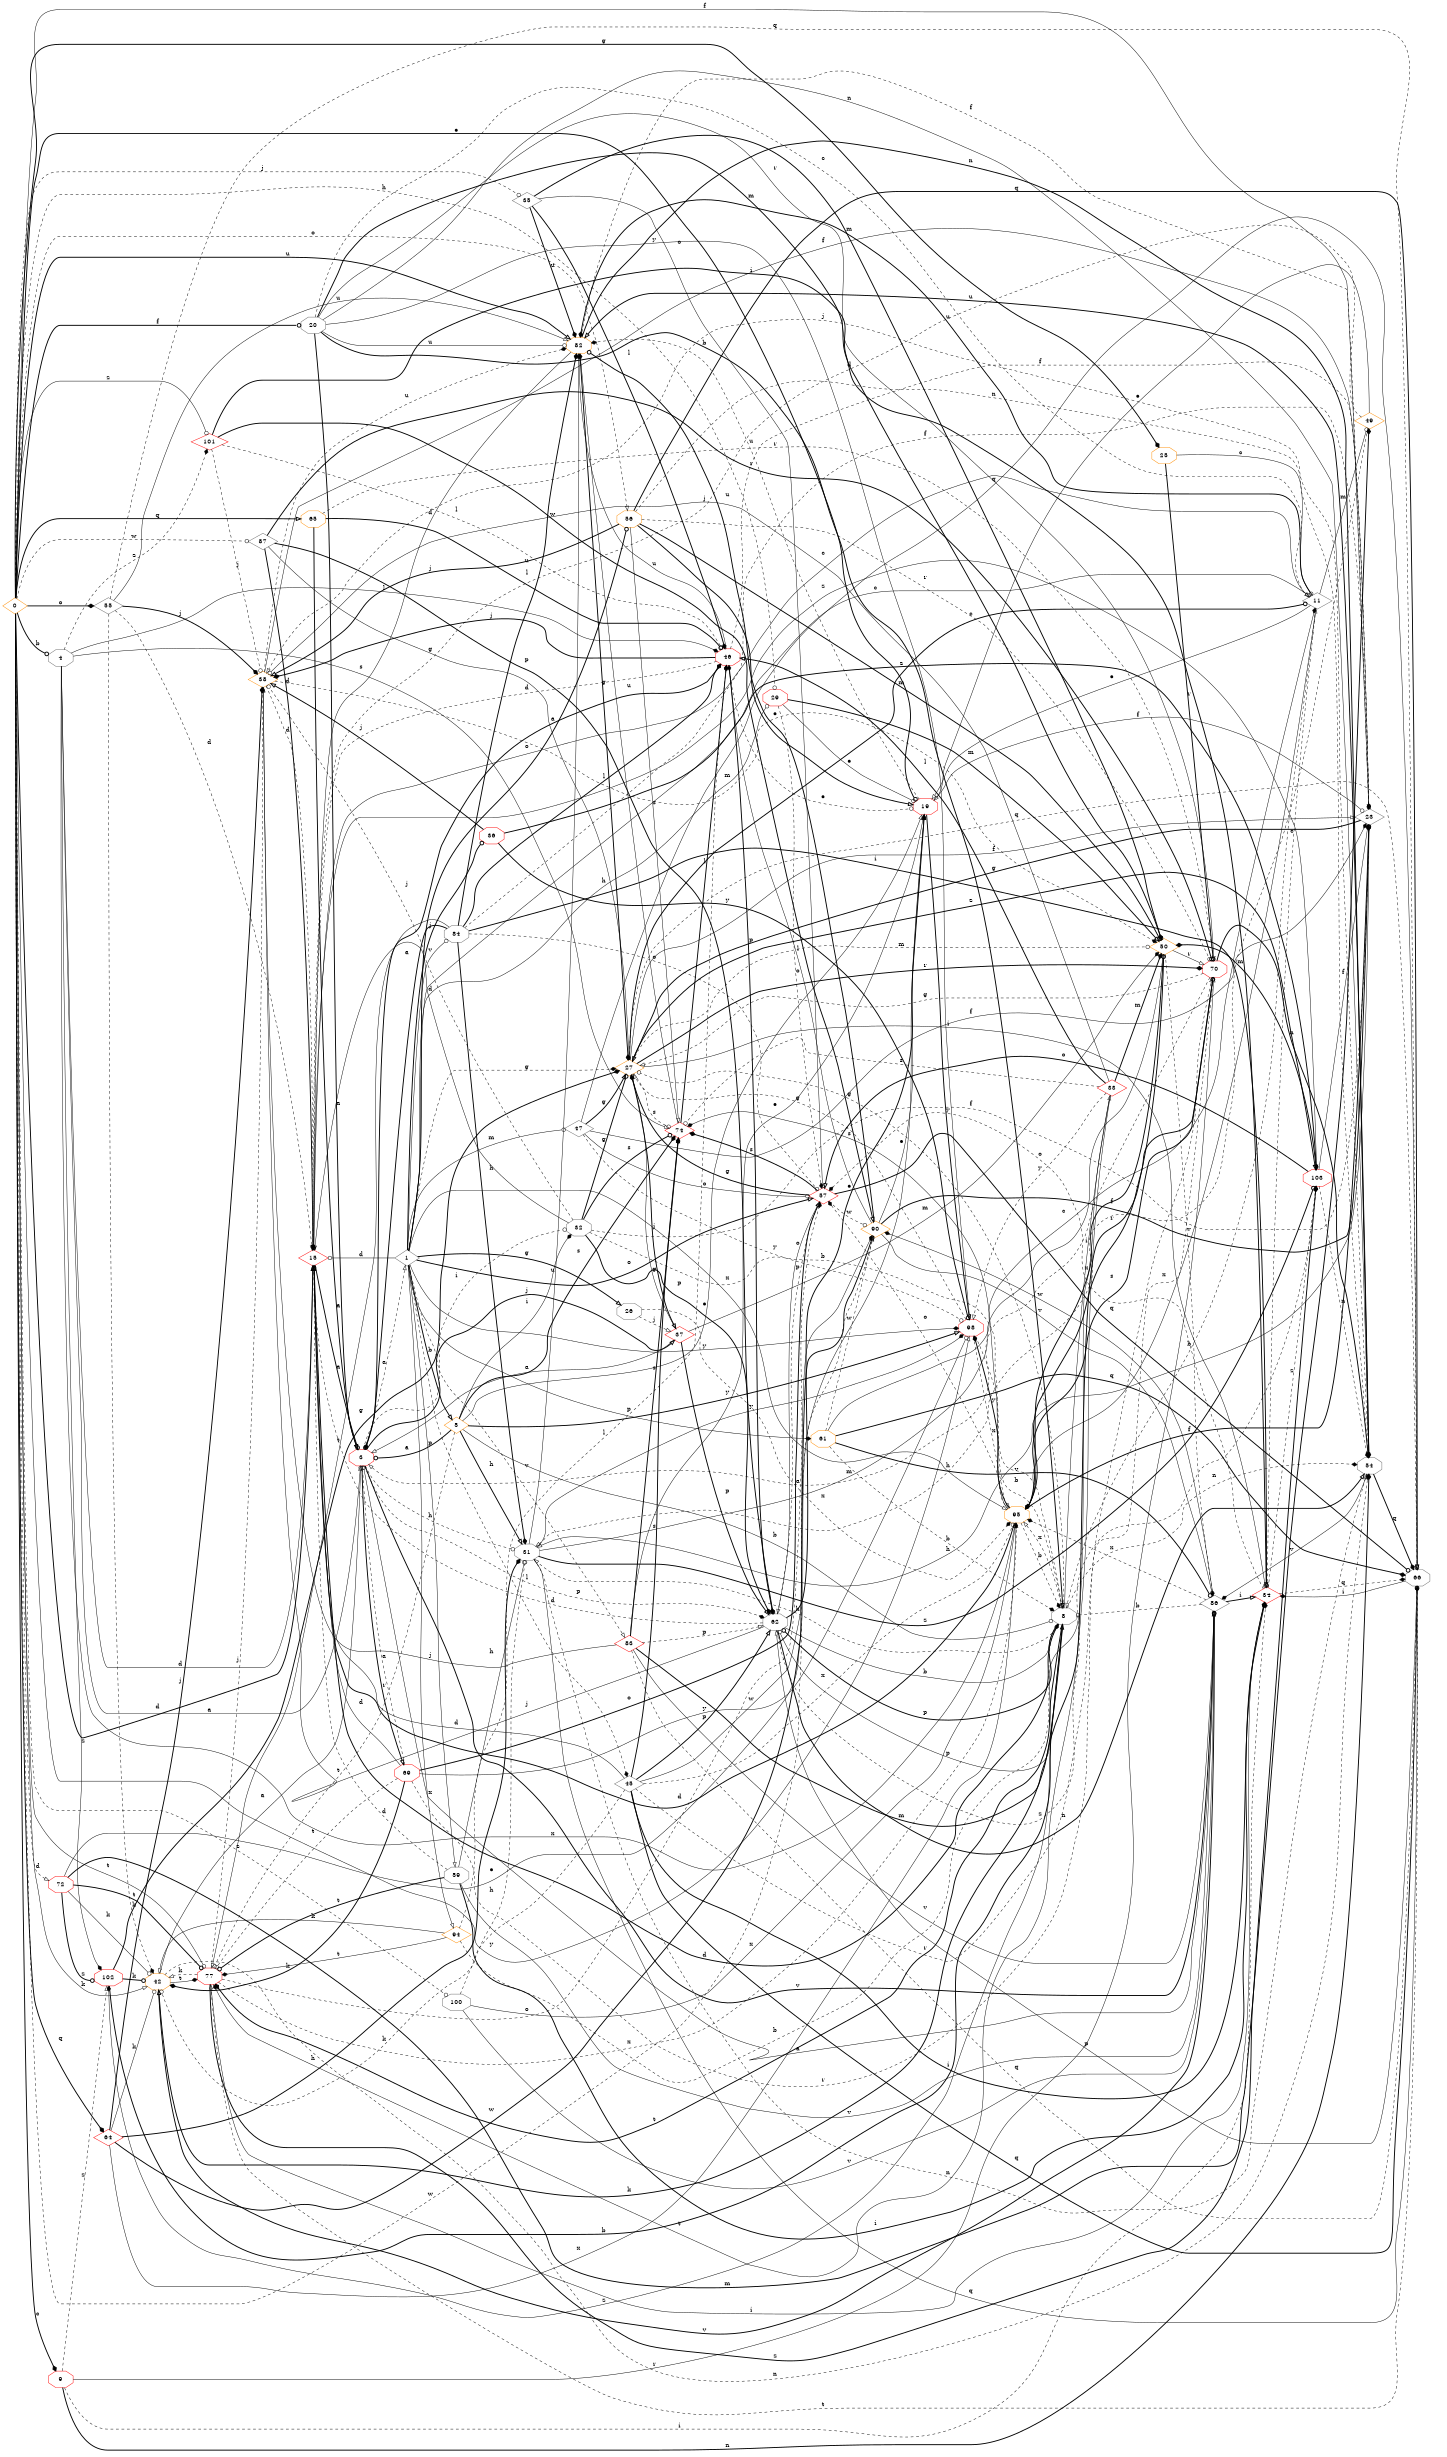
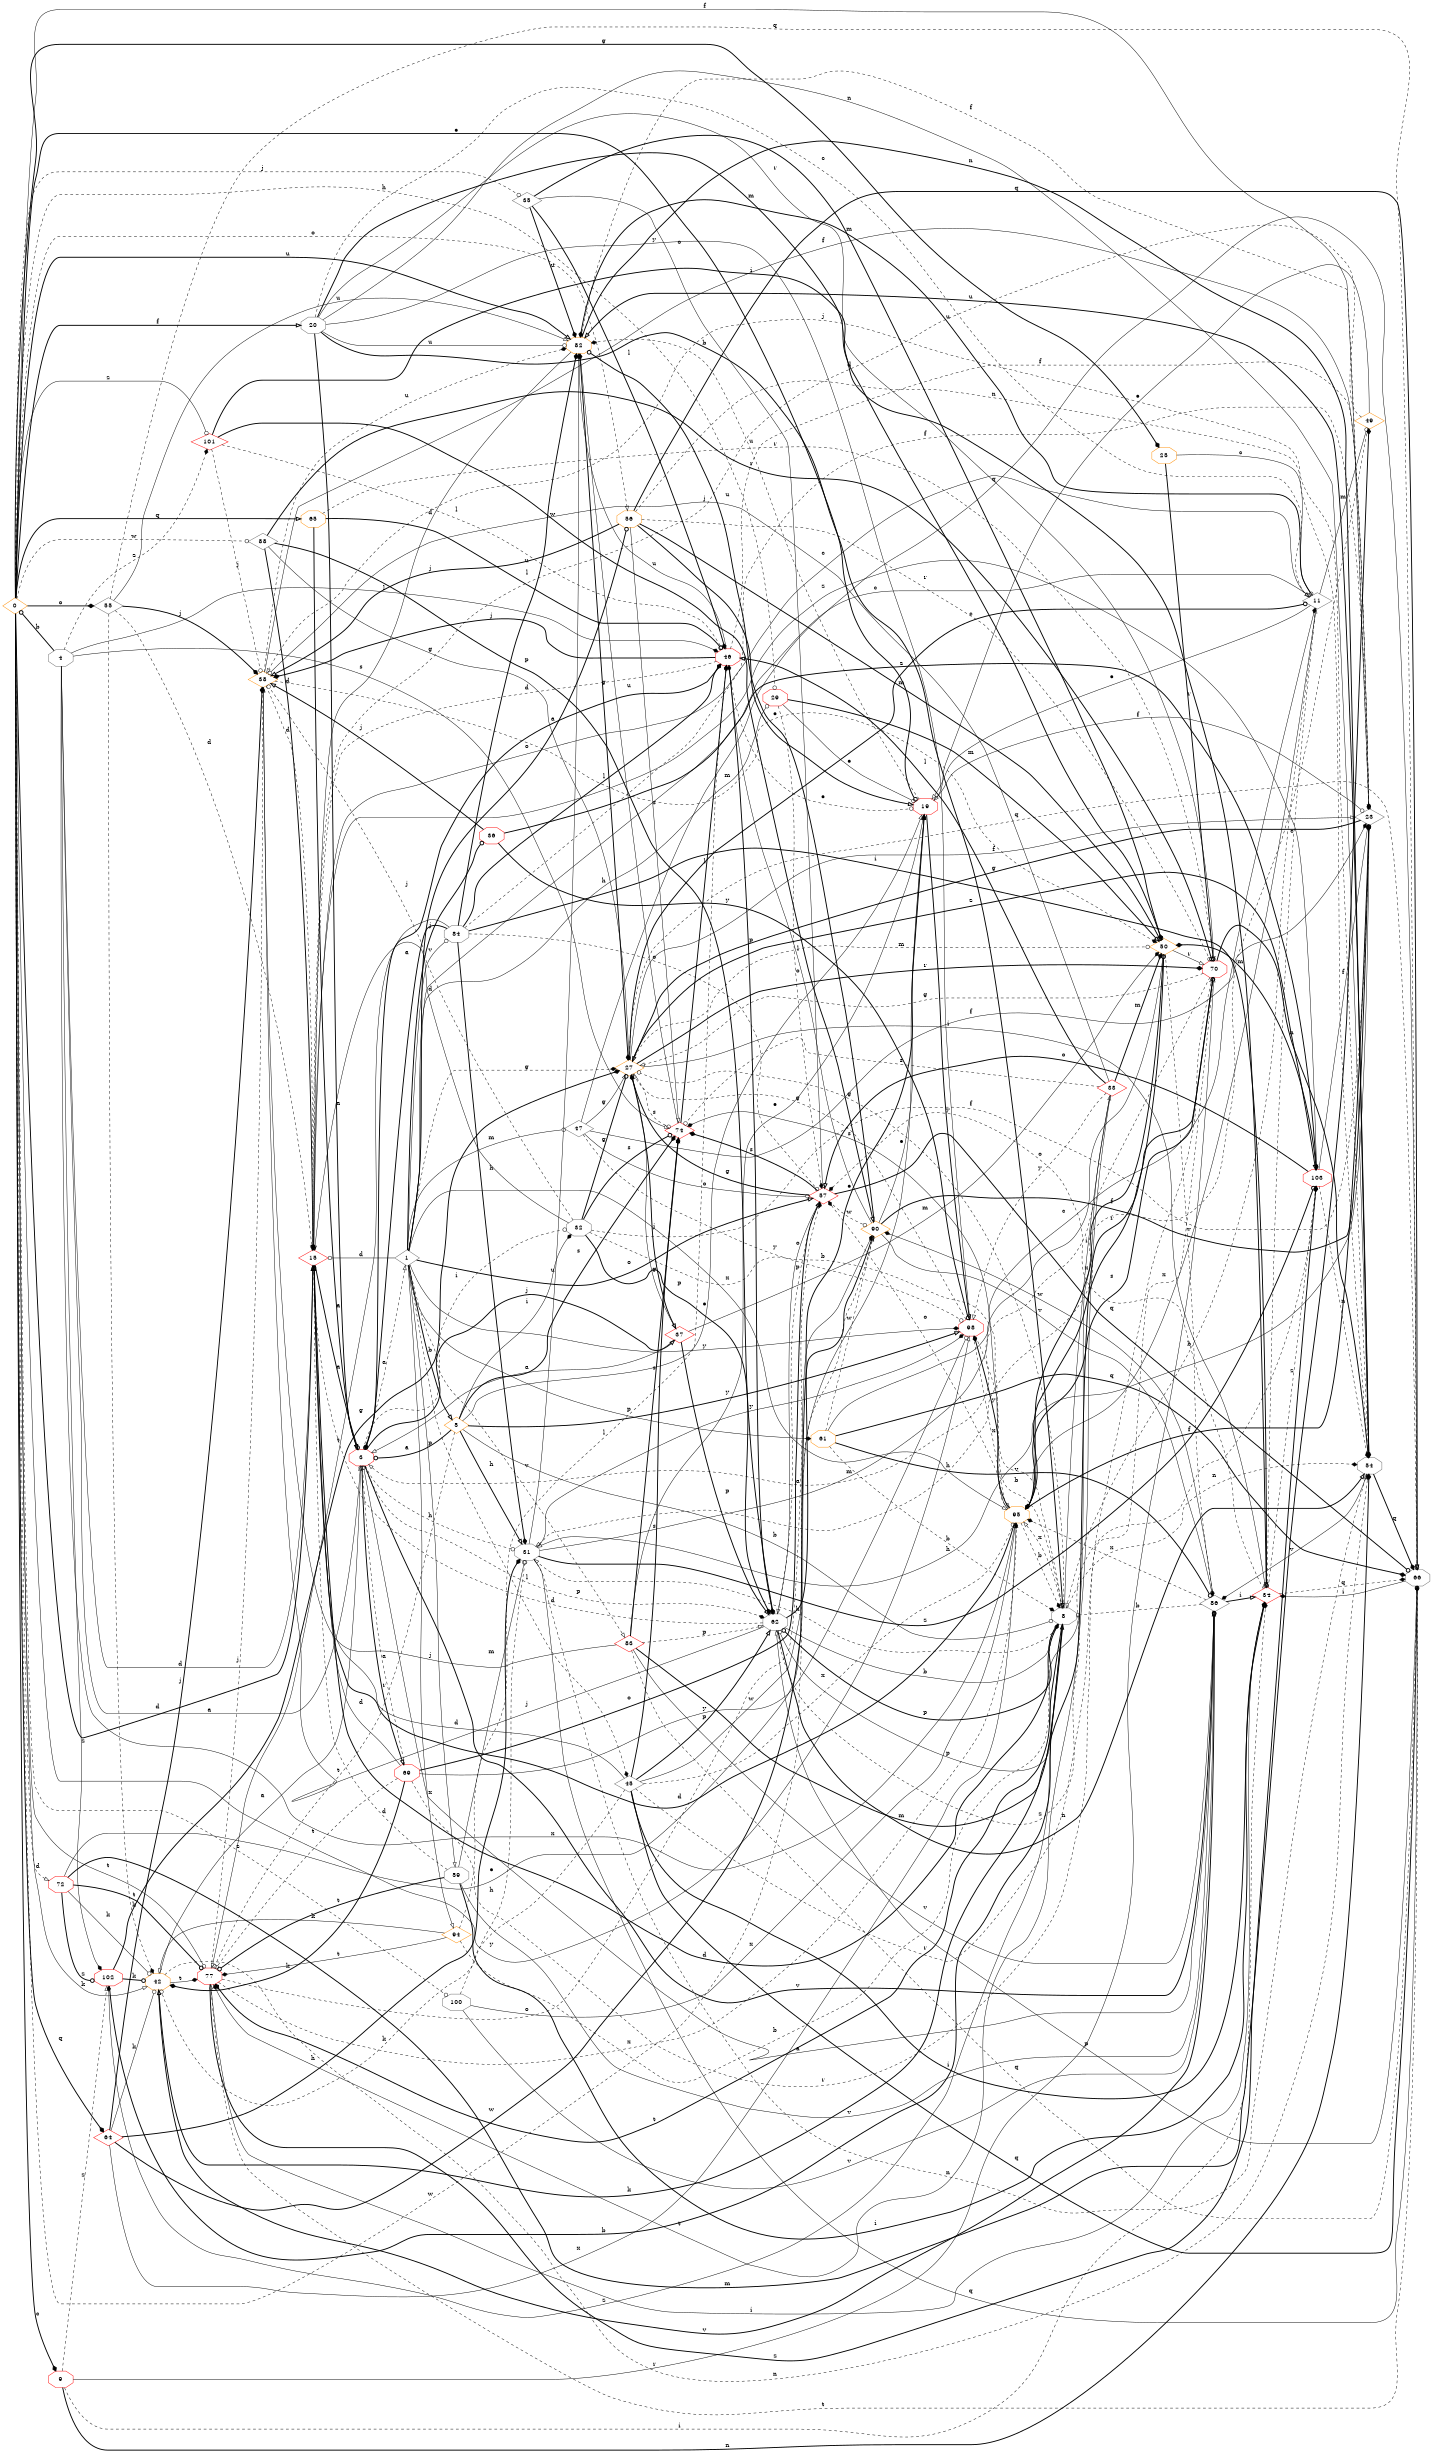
(48, 343) -> (48, 343)
(263, 541) -> (263, 541)
(27, 636) -> (38, 632)
(608, 1104) -> (608, 1104)
(629, 1311) -> none
(492, 1652) -> (492, 1652)
(185, 1974) -> none
